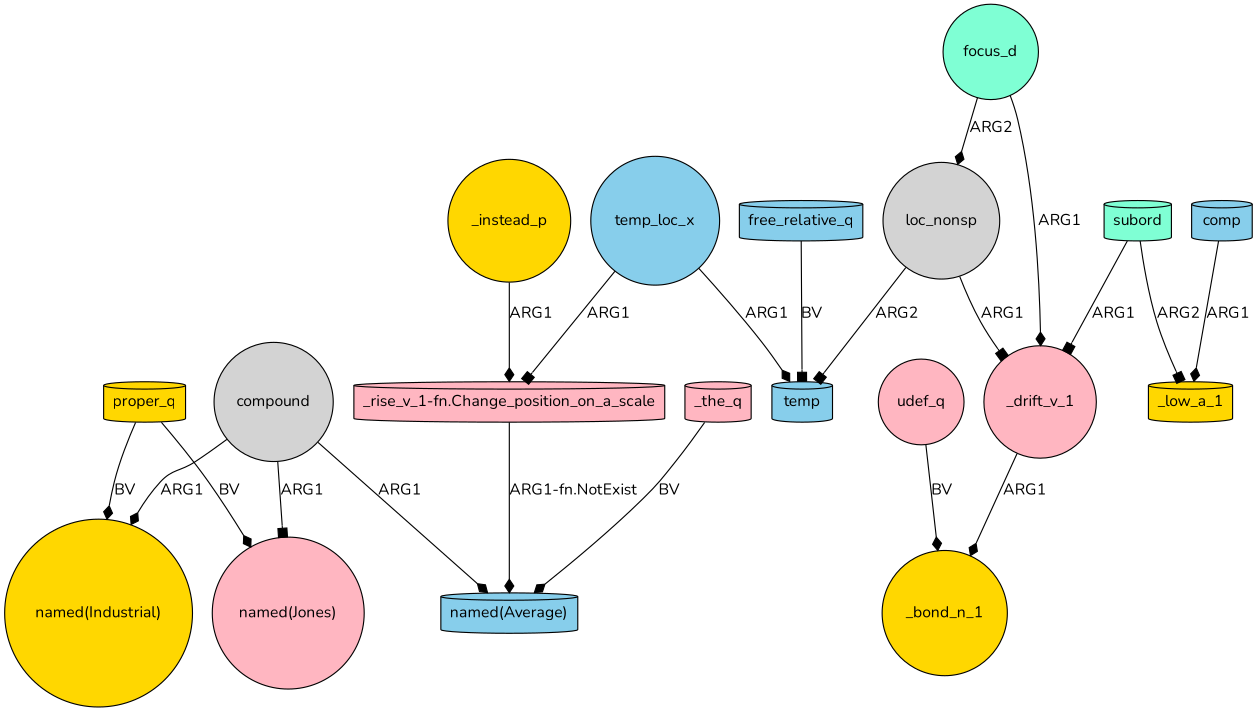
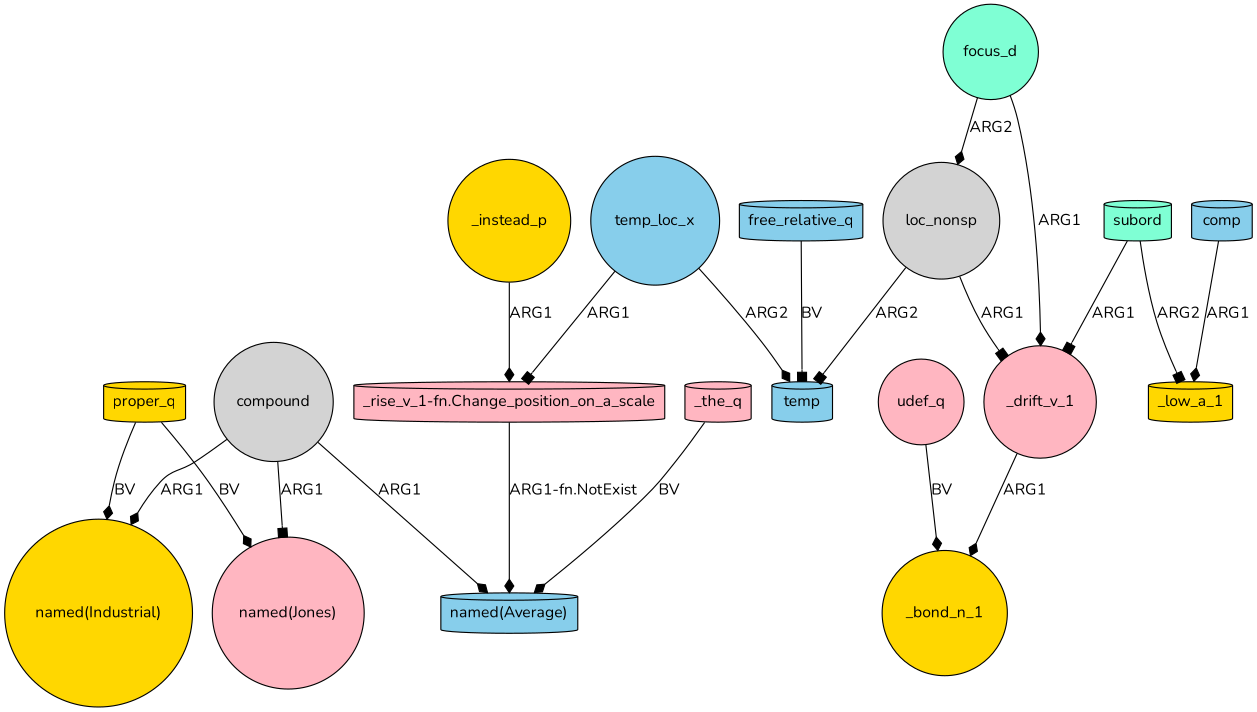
(767, 314) -> (767, 314)
